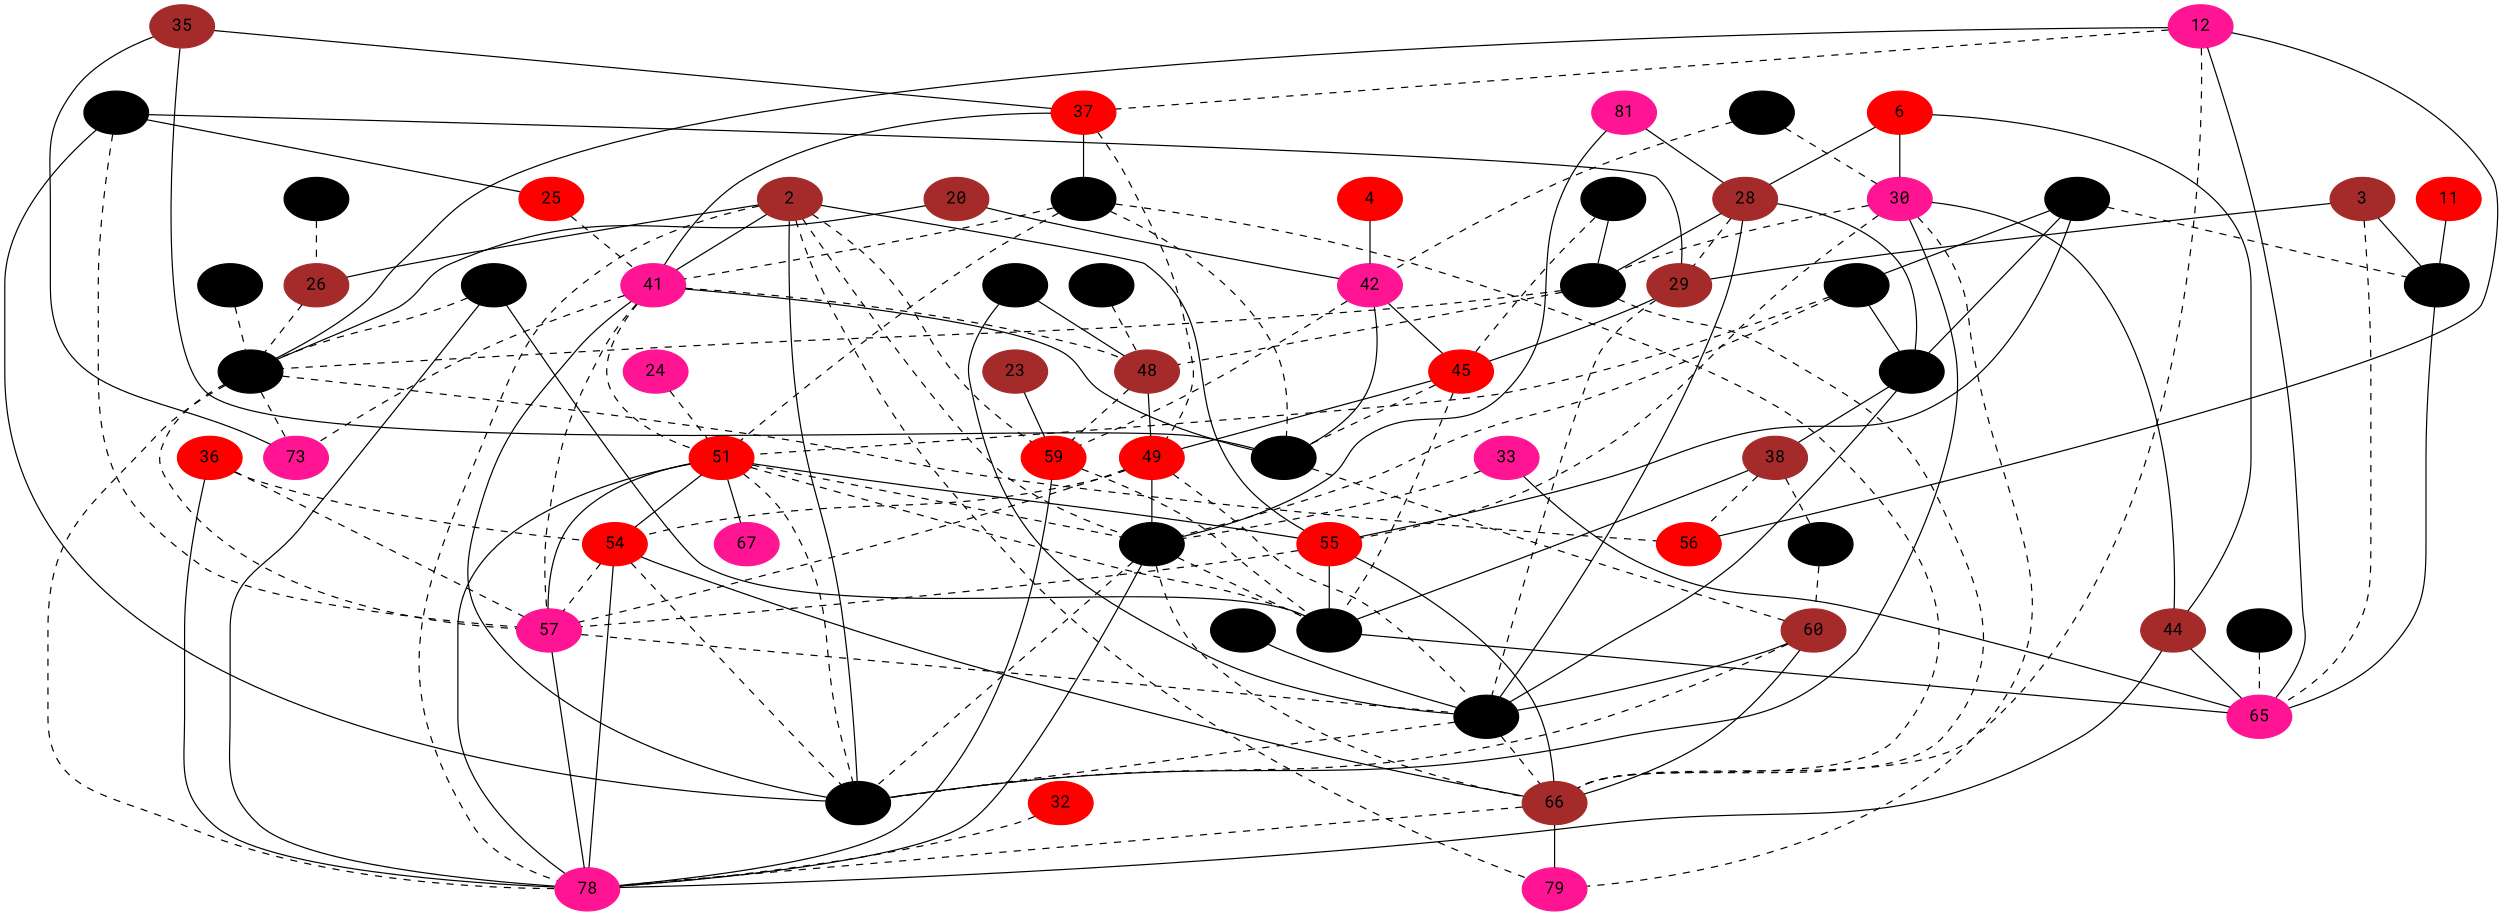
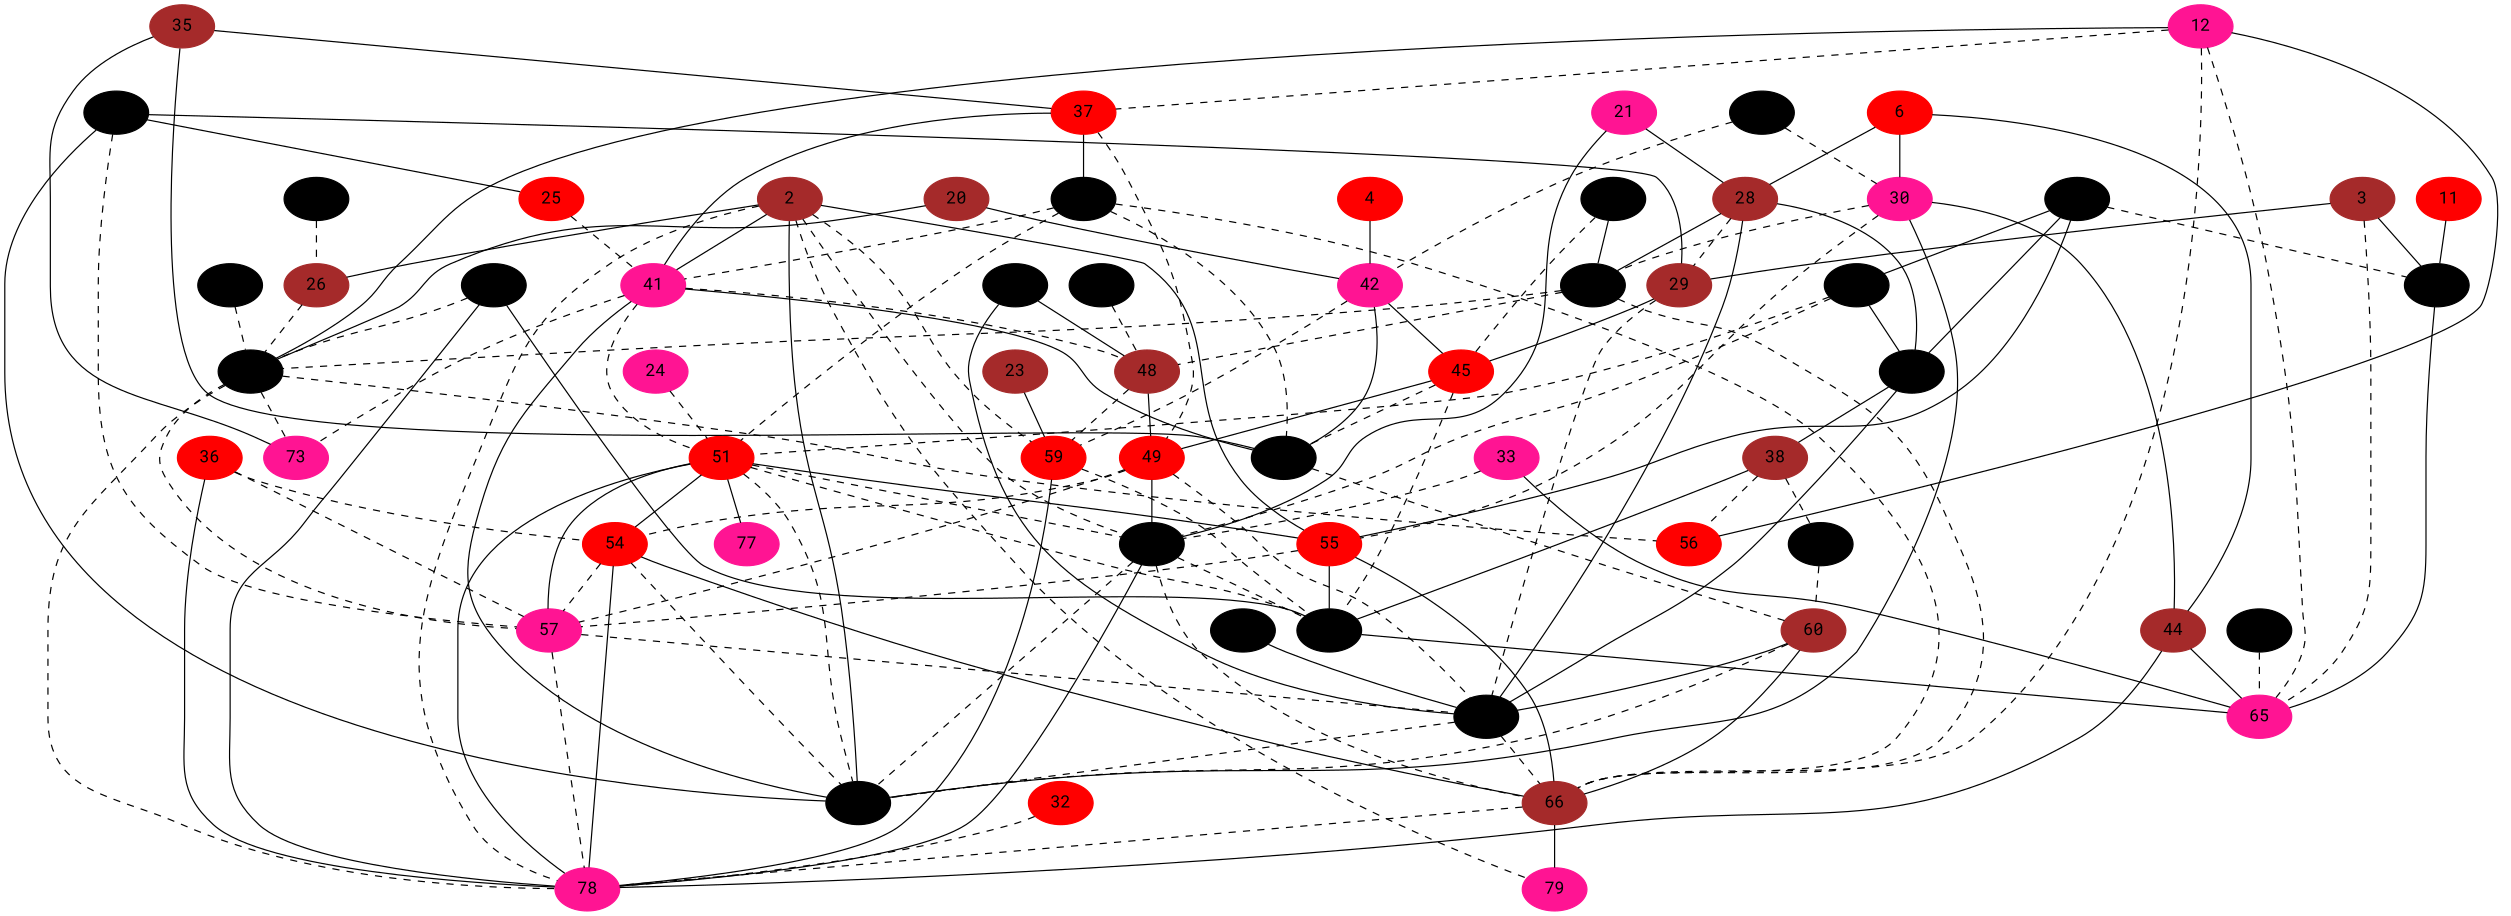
(1624, 113) -> (1624, 113)
(2285, 372) -> (2285, 372)
(562, 447) -> none
(747, 544) -> (747, 544)
(2012, 682) -> none
(568, 760) -> (568, 760)
